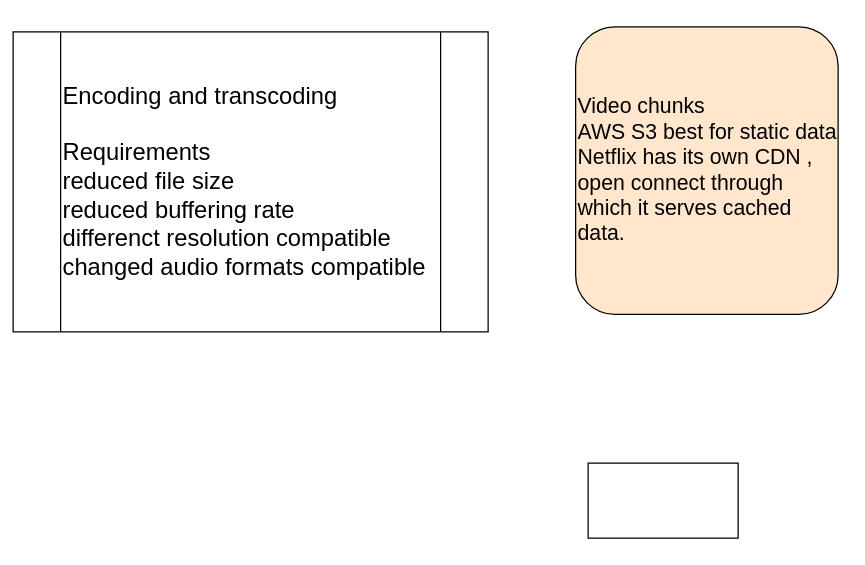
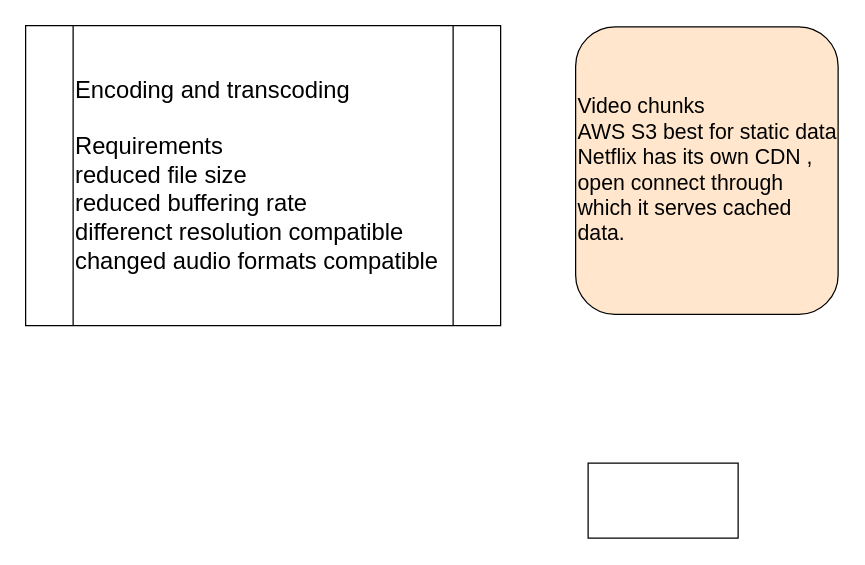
(251, 182) -> (263, 176)
